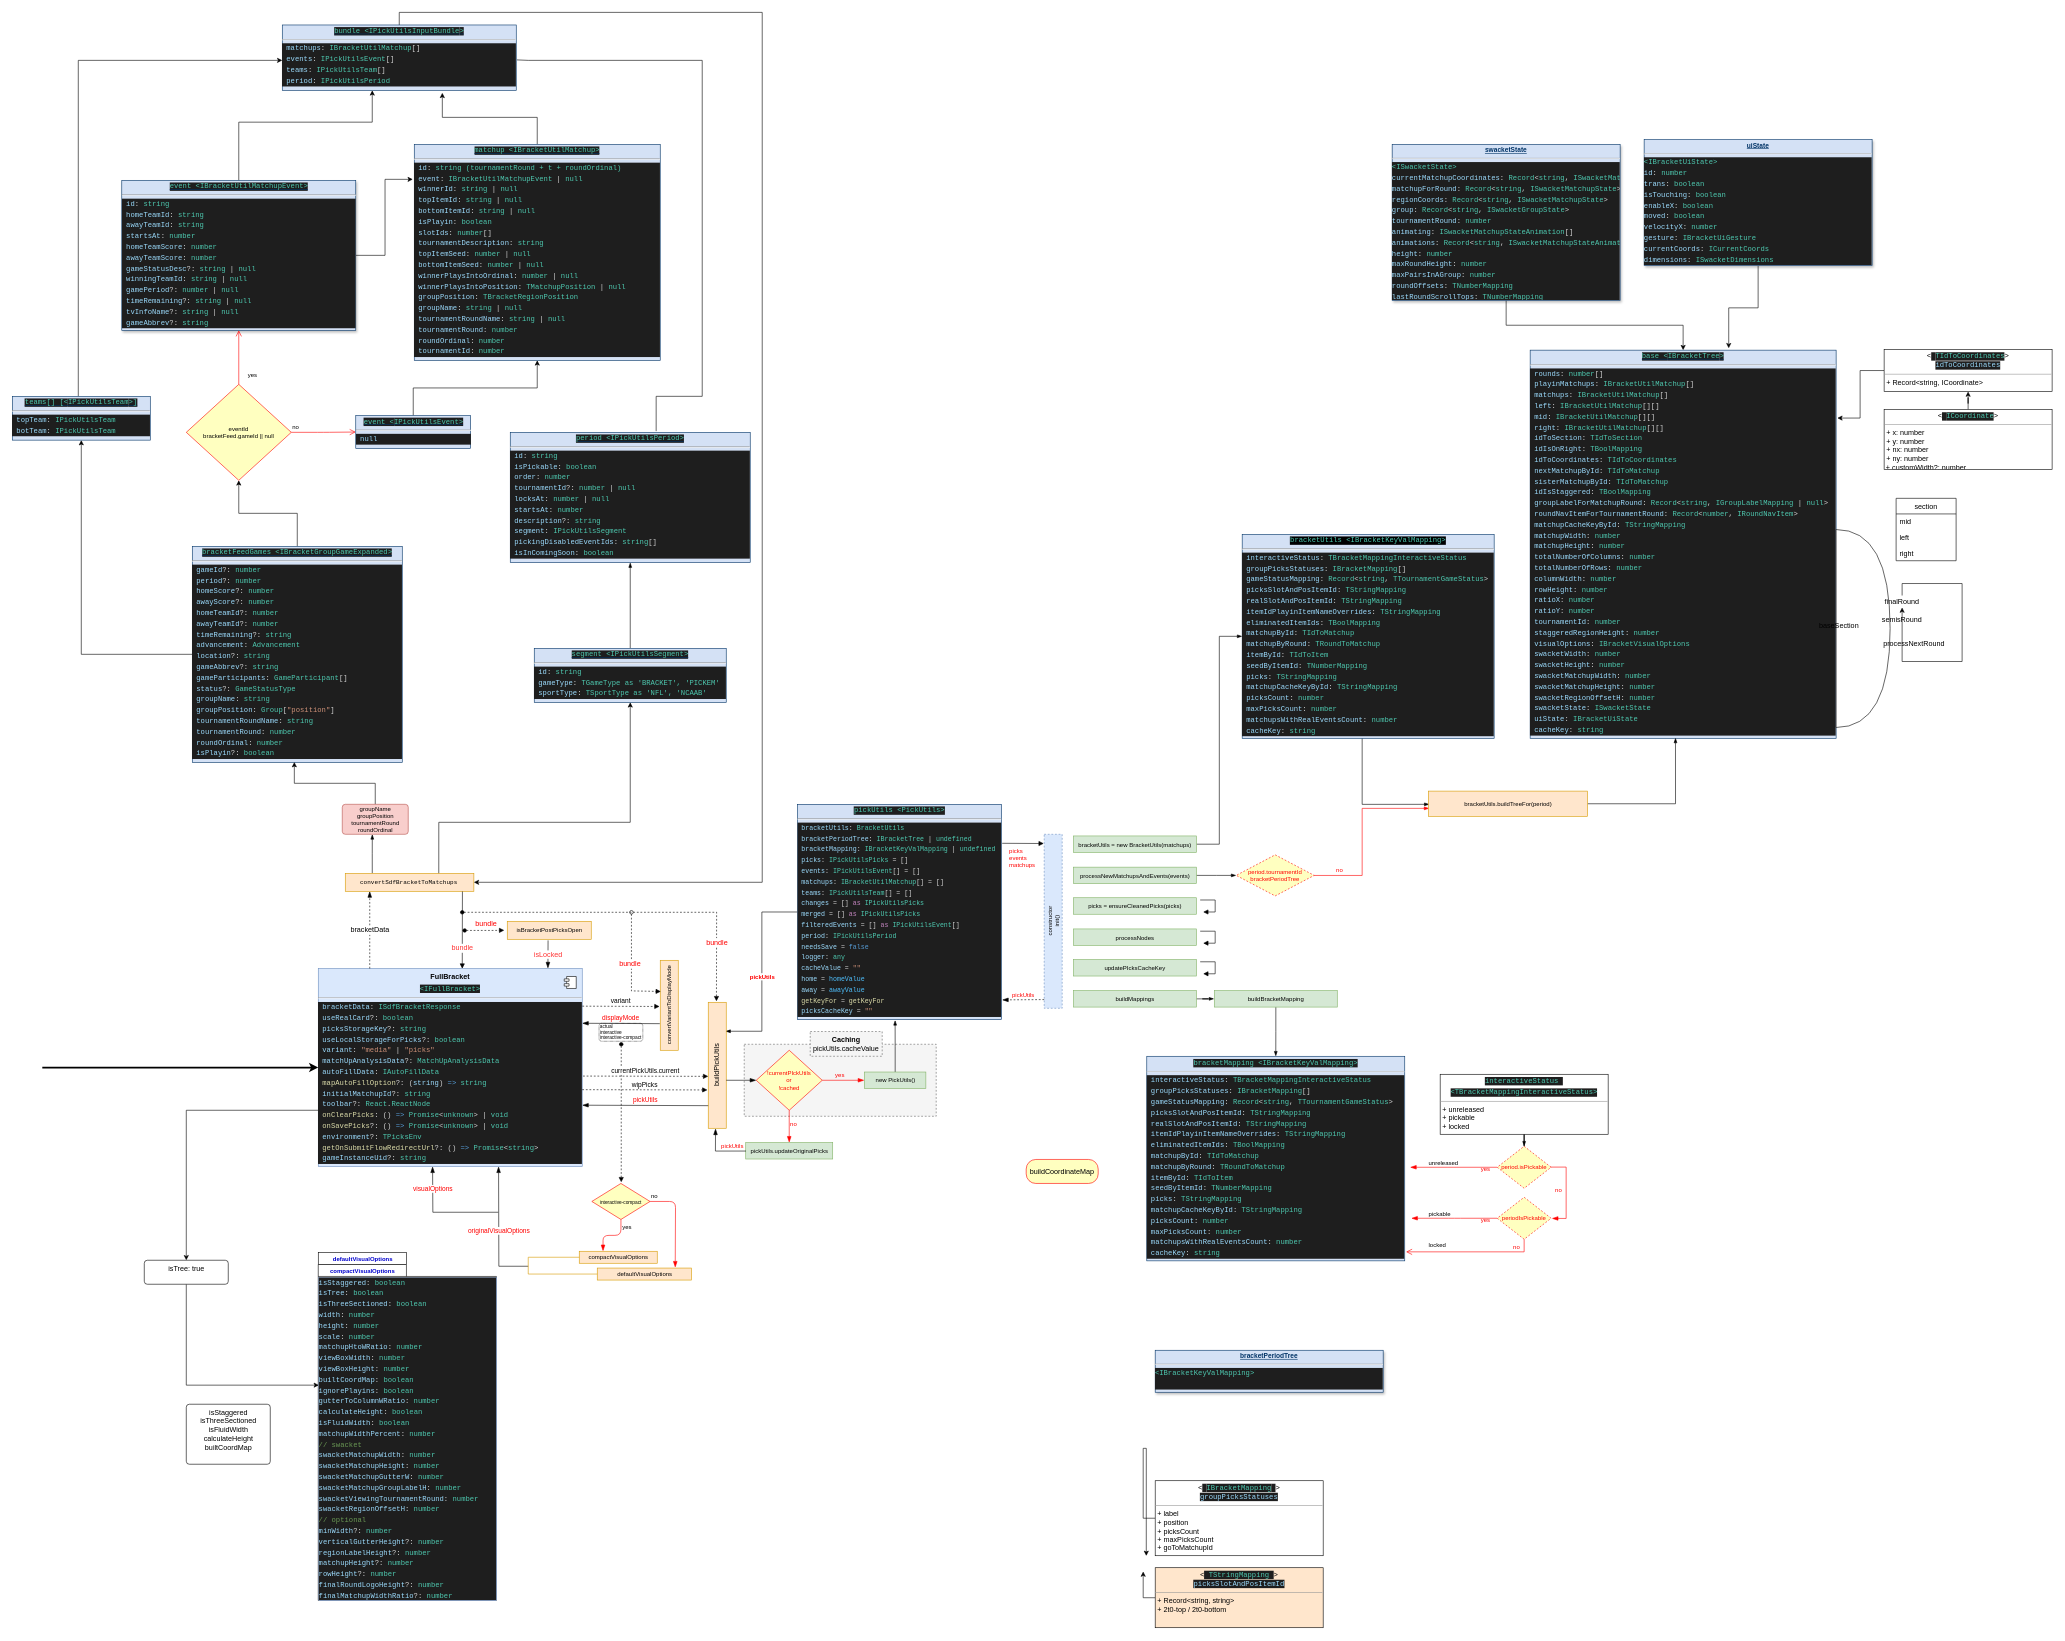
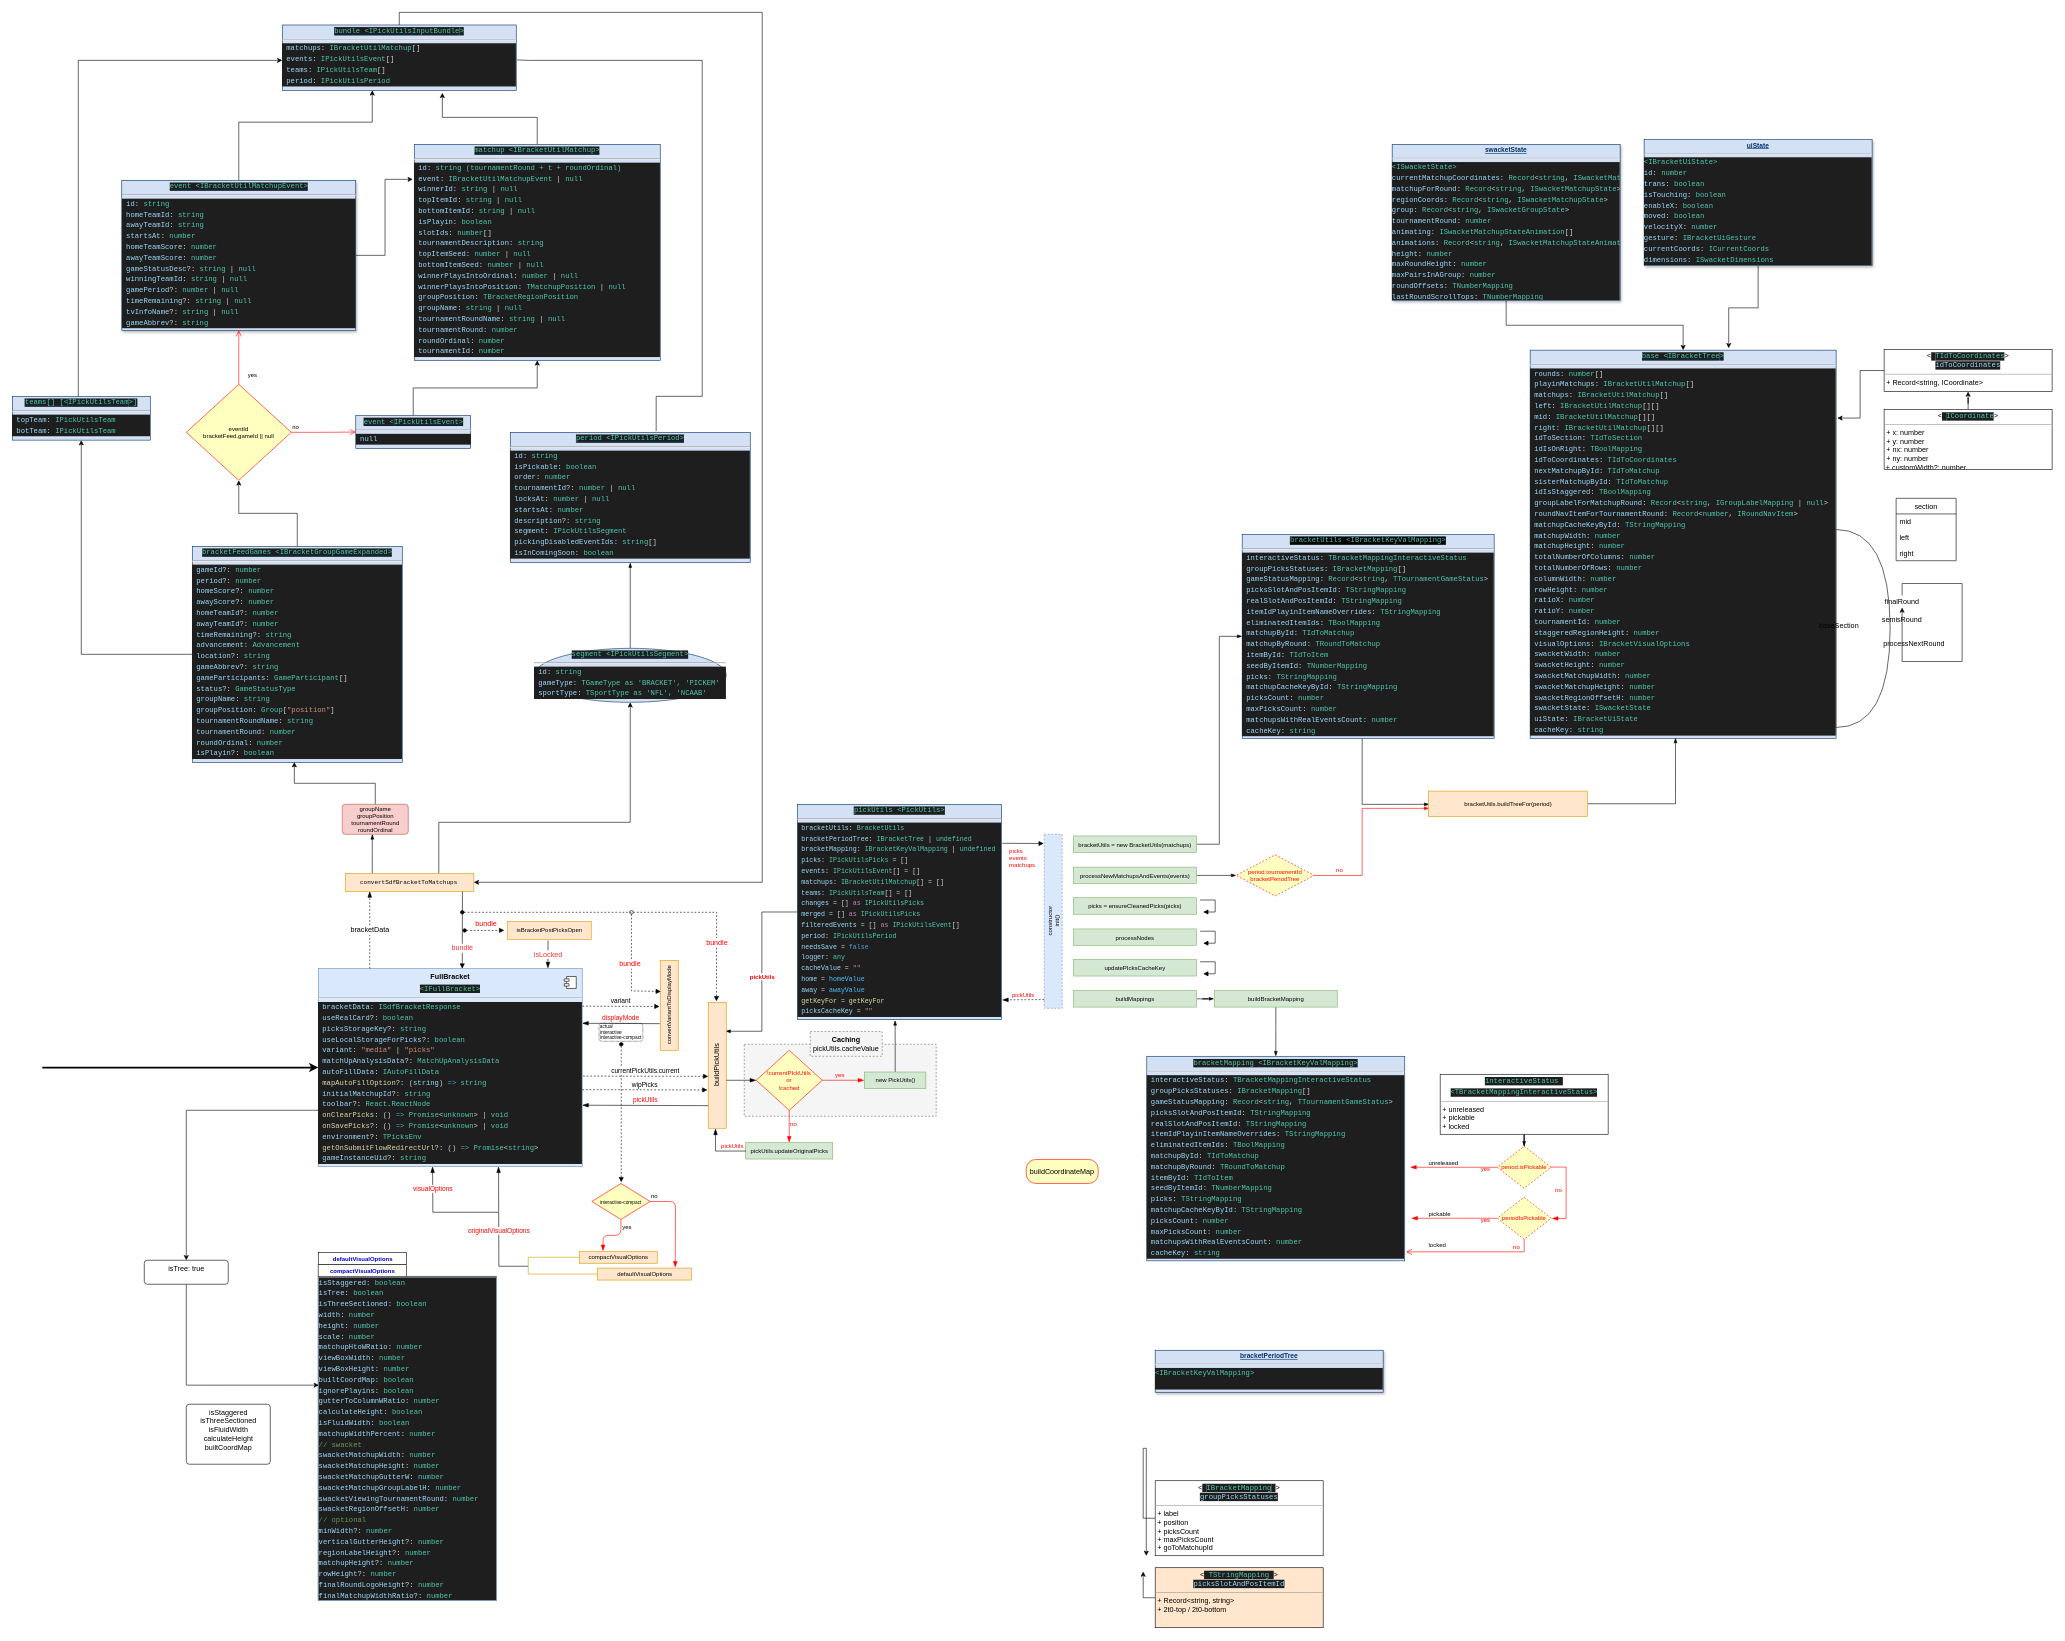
(630, 675) -> (630, 675)
